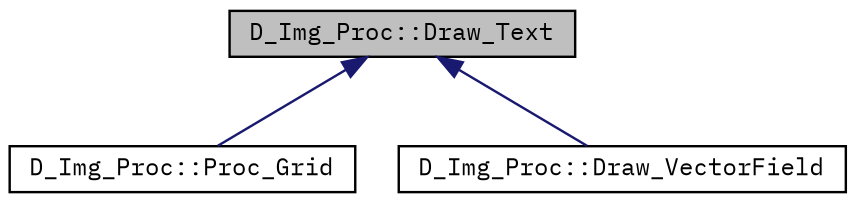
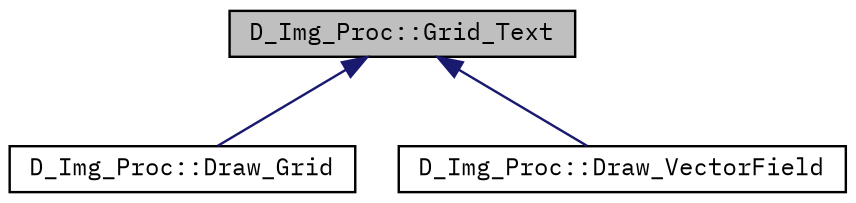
(402, 34) -> (402, 34)
(182, 169) -> (182, 169)
